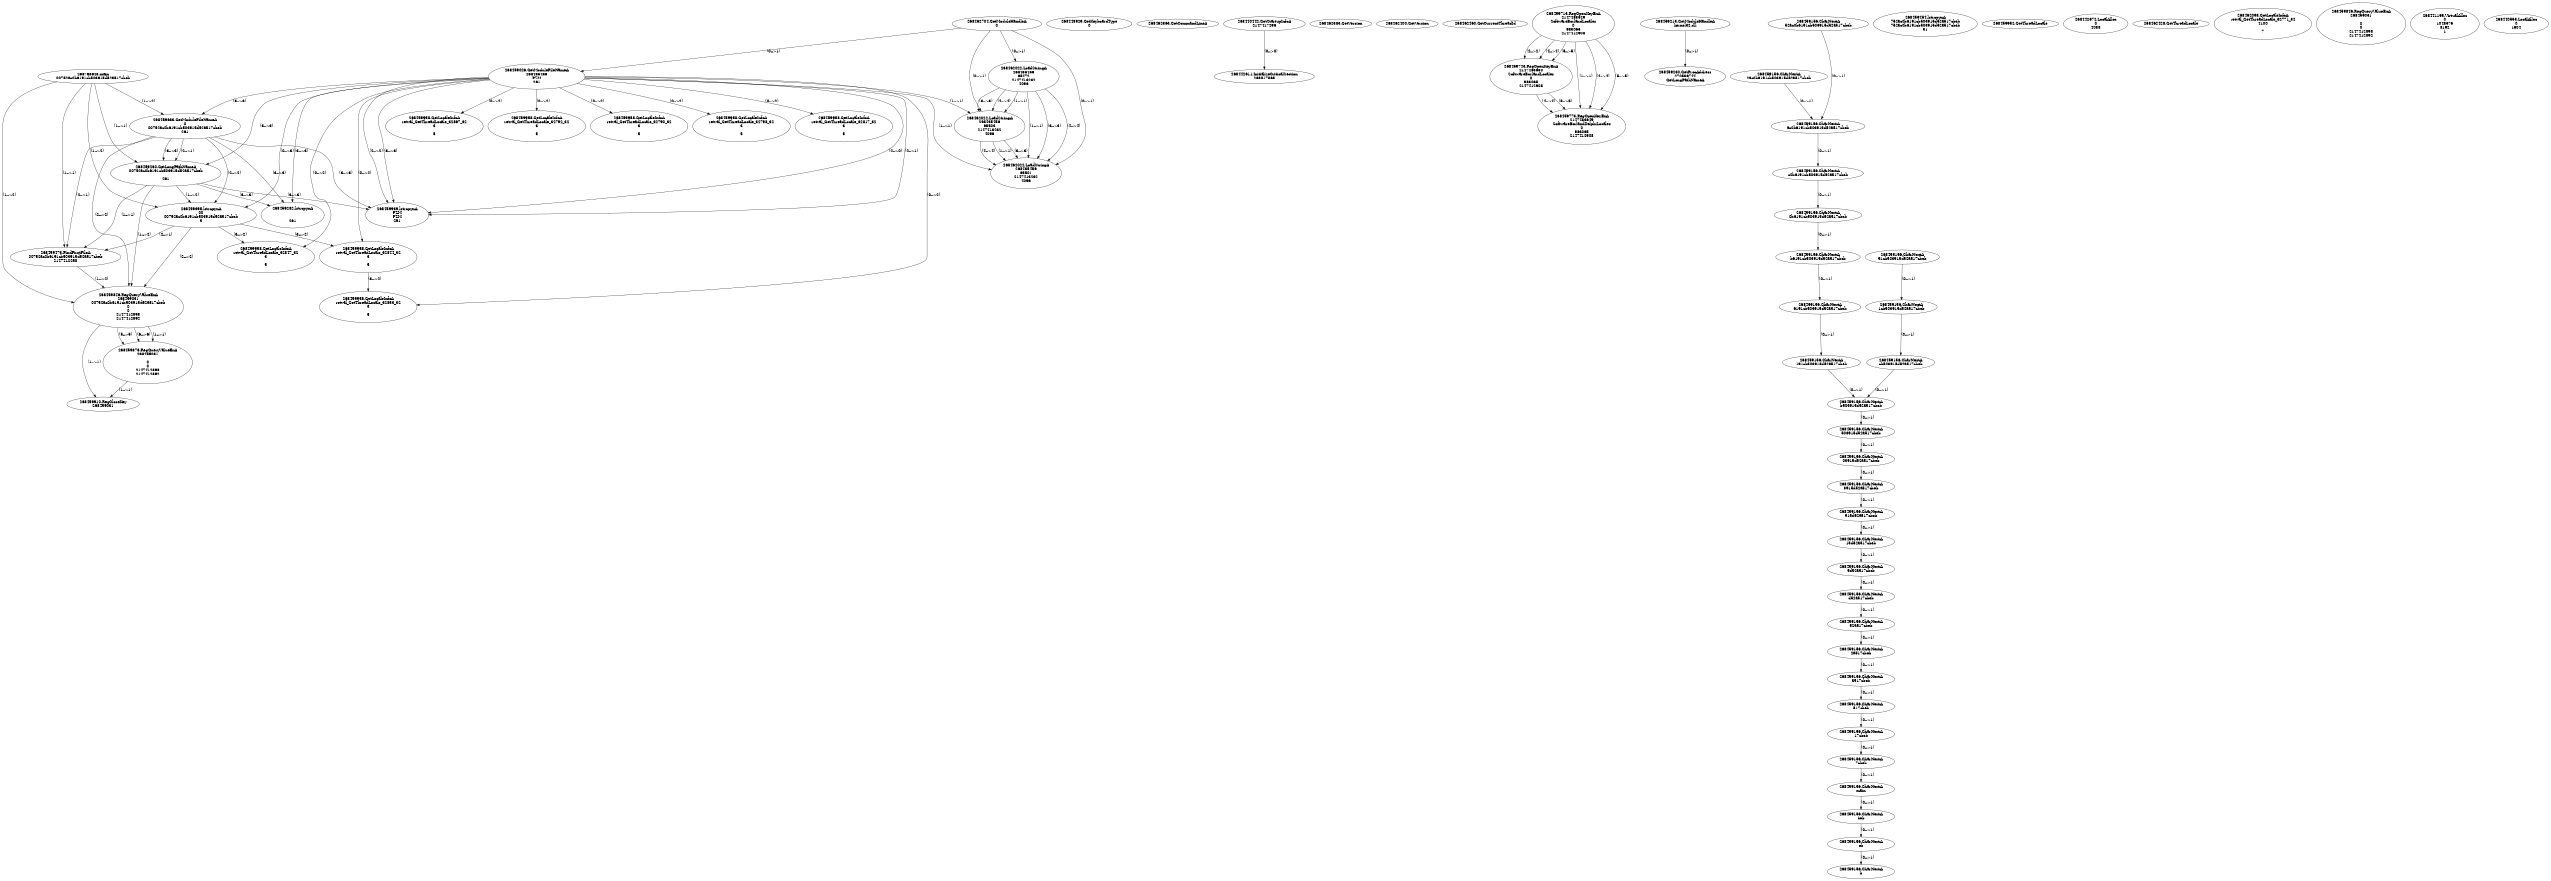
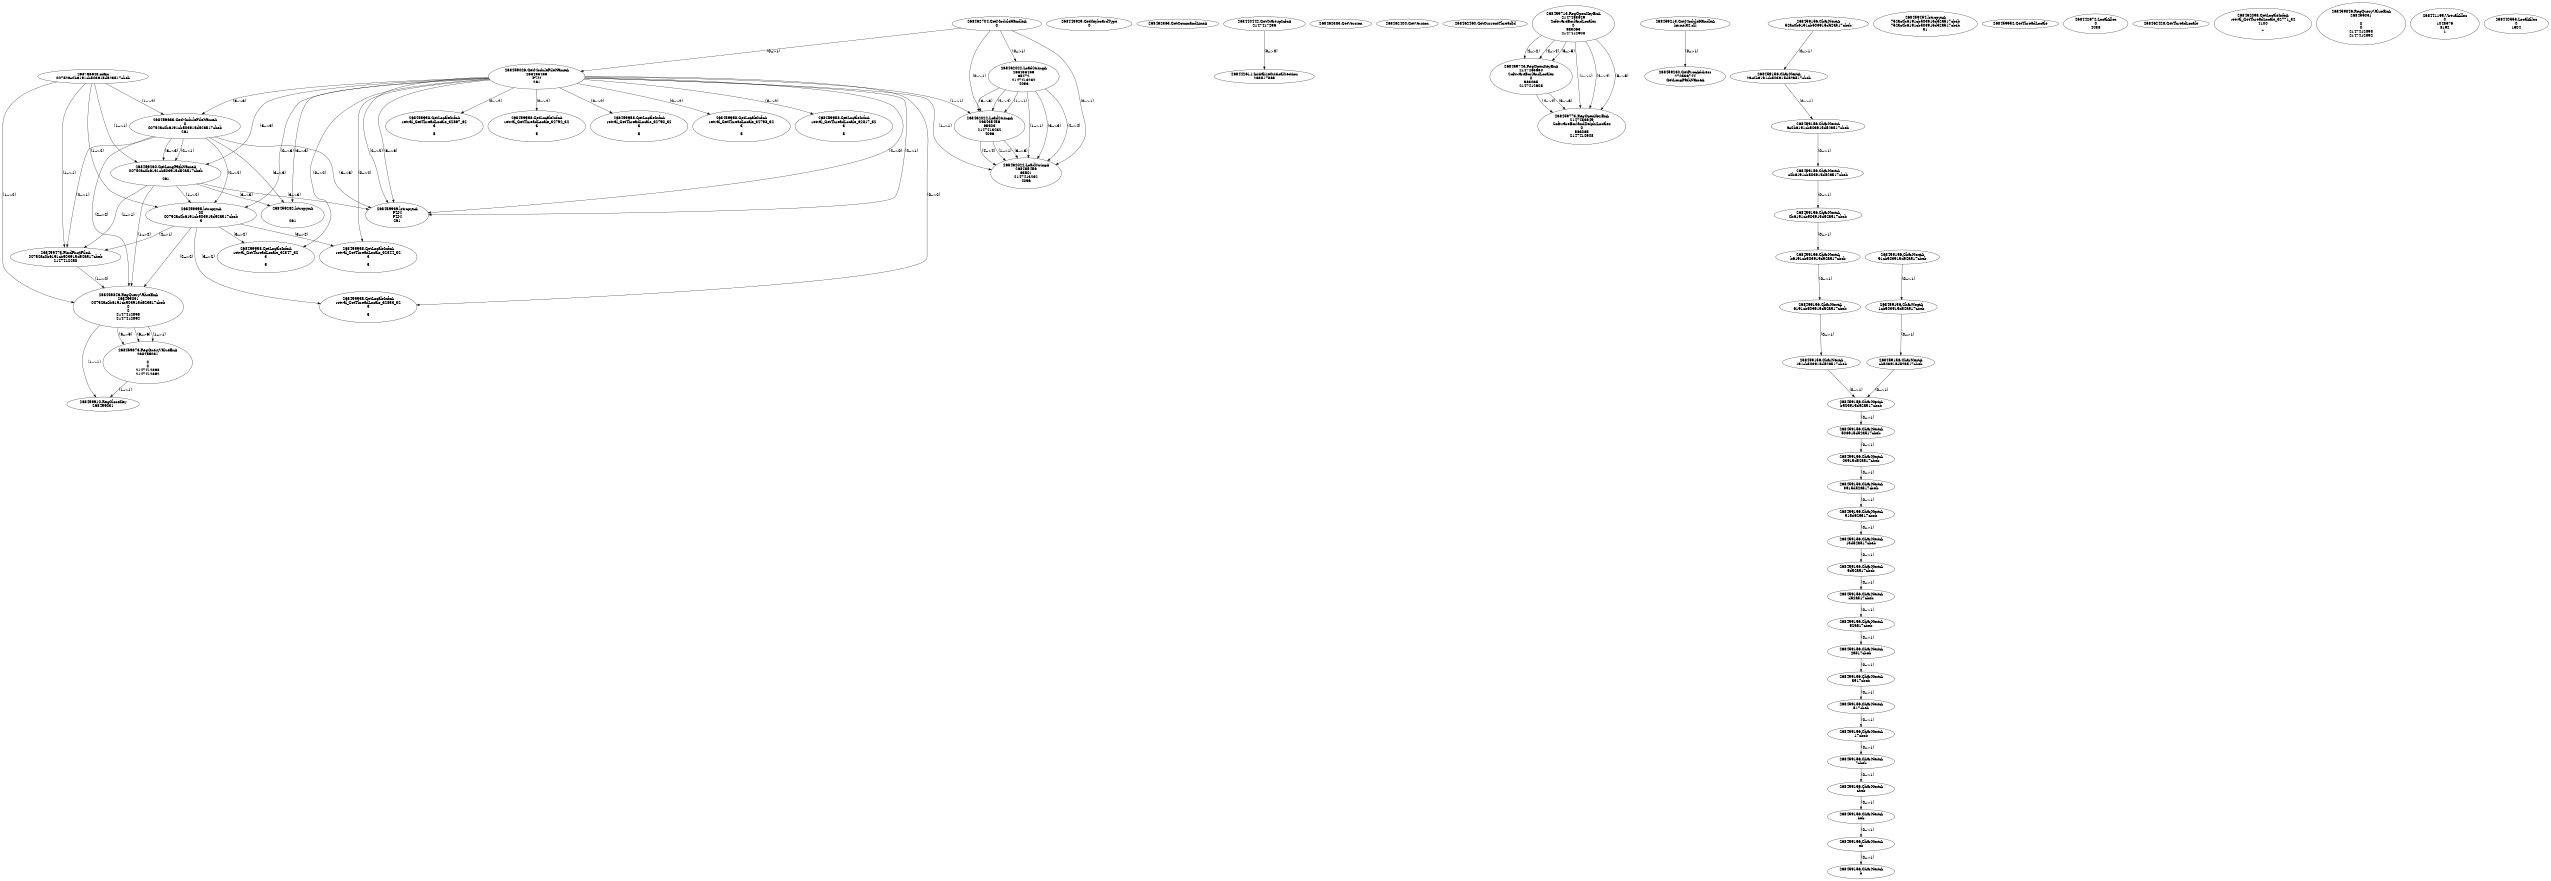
(1832, 74) -> (1799, 49)
(368, 281) -> (235, 289)
(1861, 789) -> (1861, 789)
